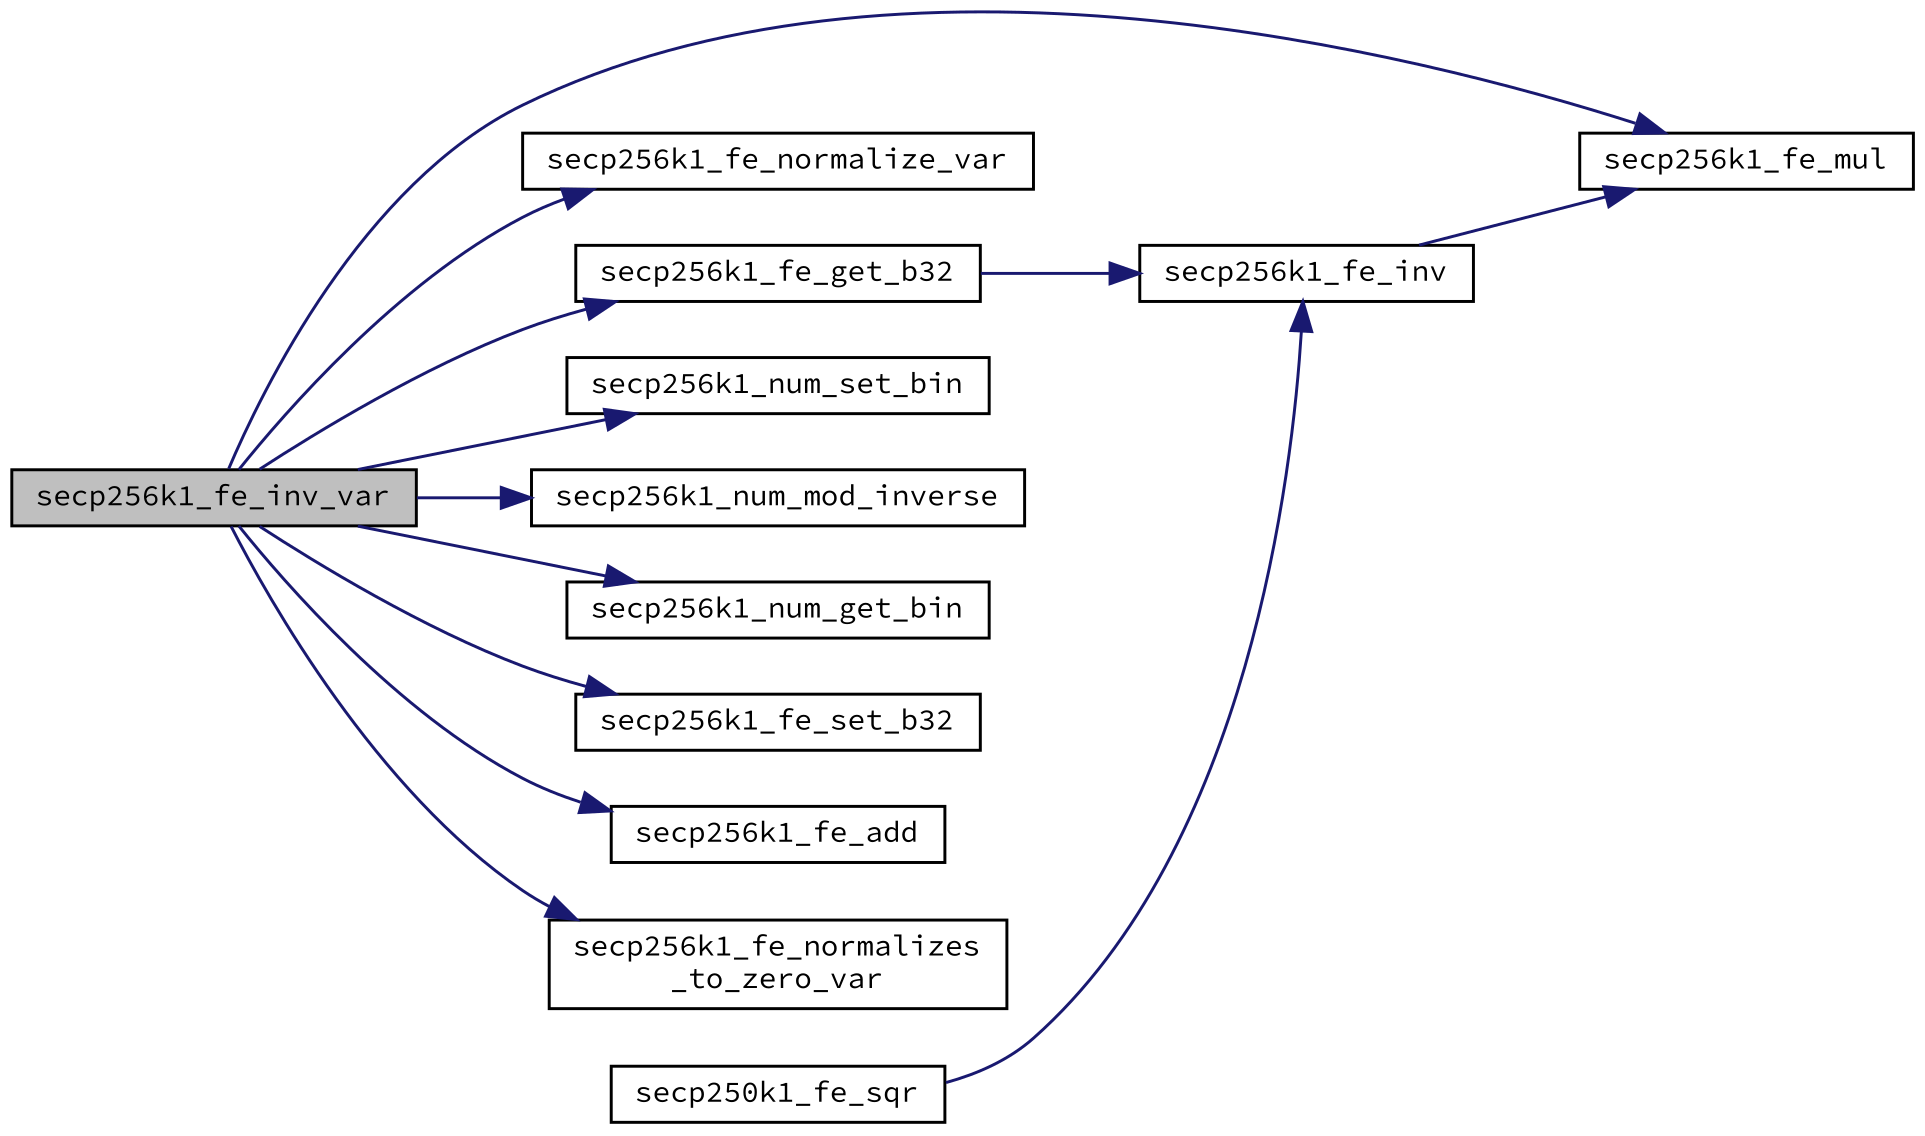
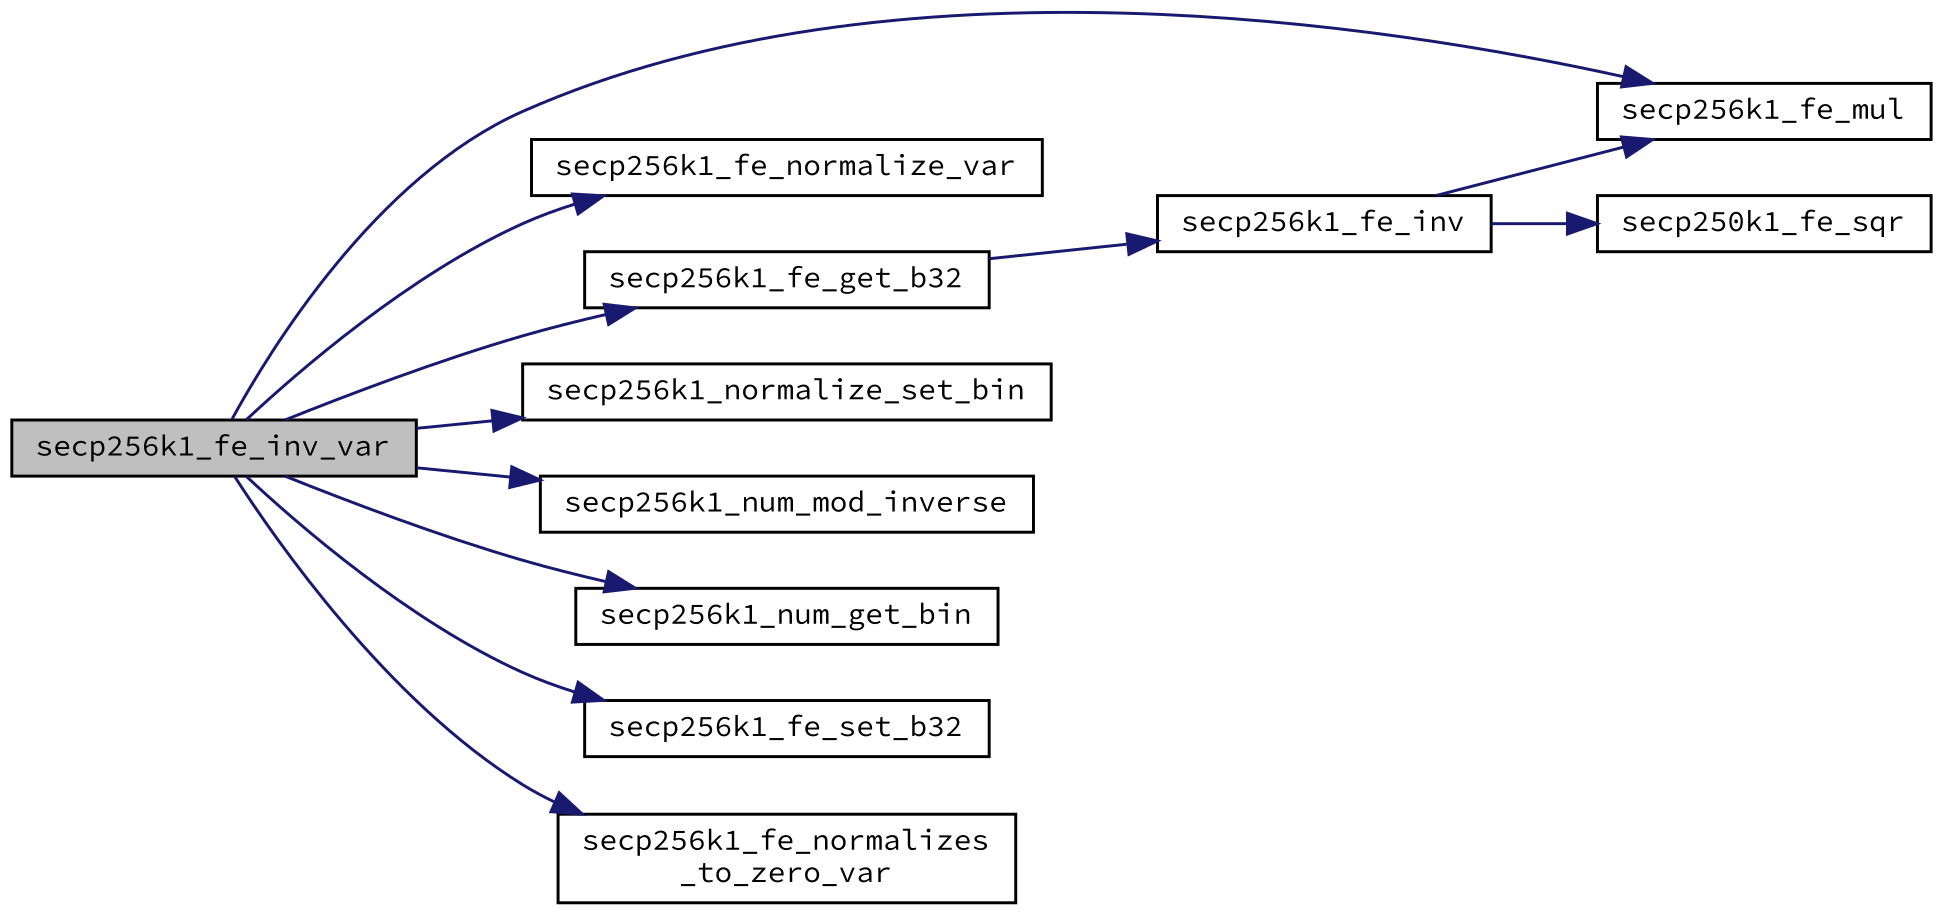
(778, 386) -> (787, 392)
(1214, 757) -> (1529, 224)
(778, 834) -> none
